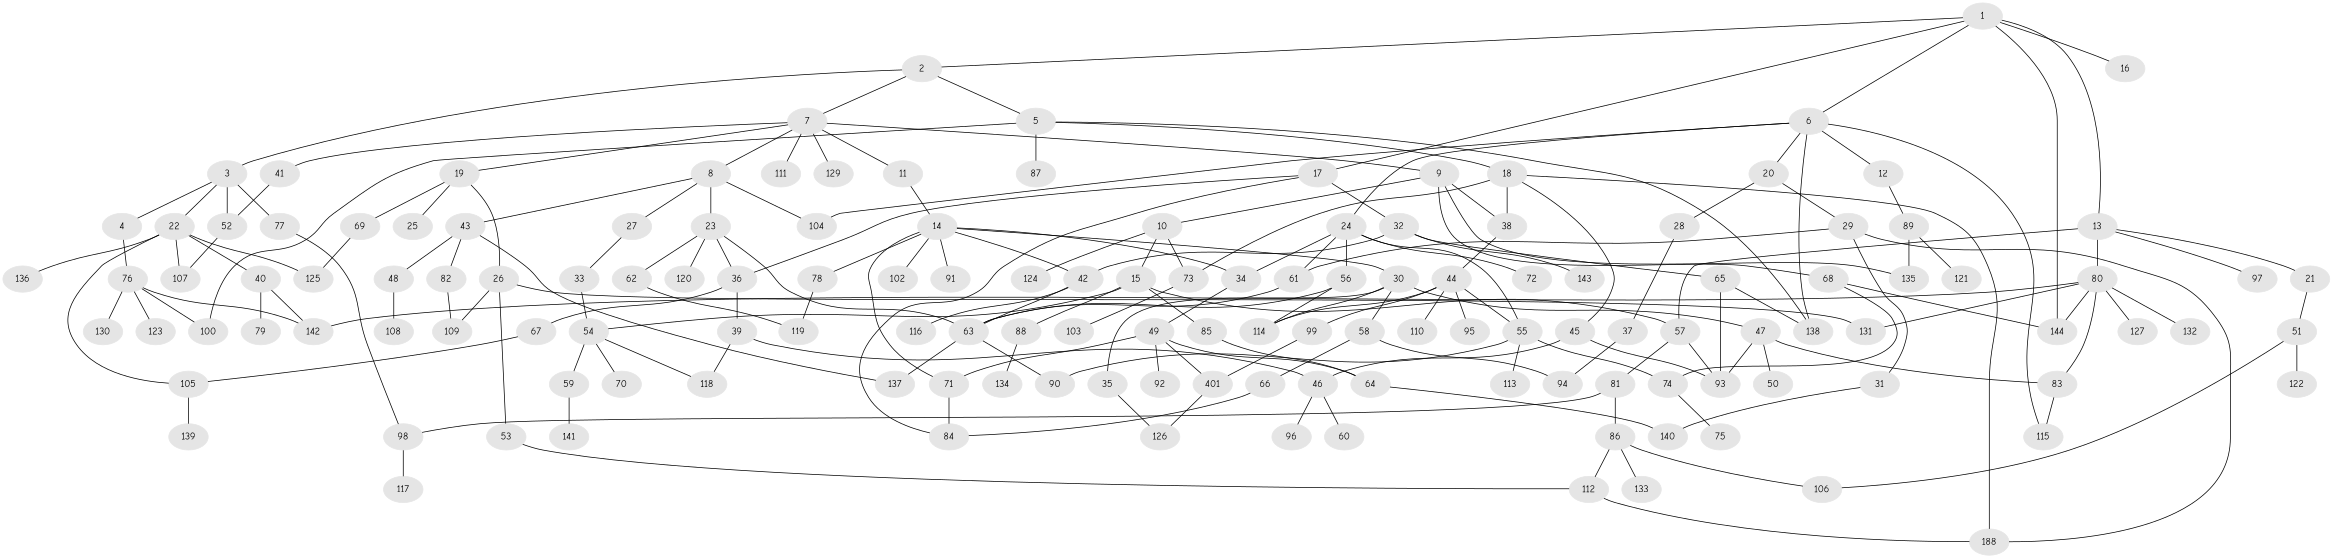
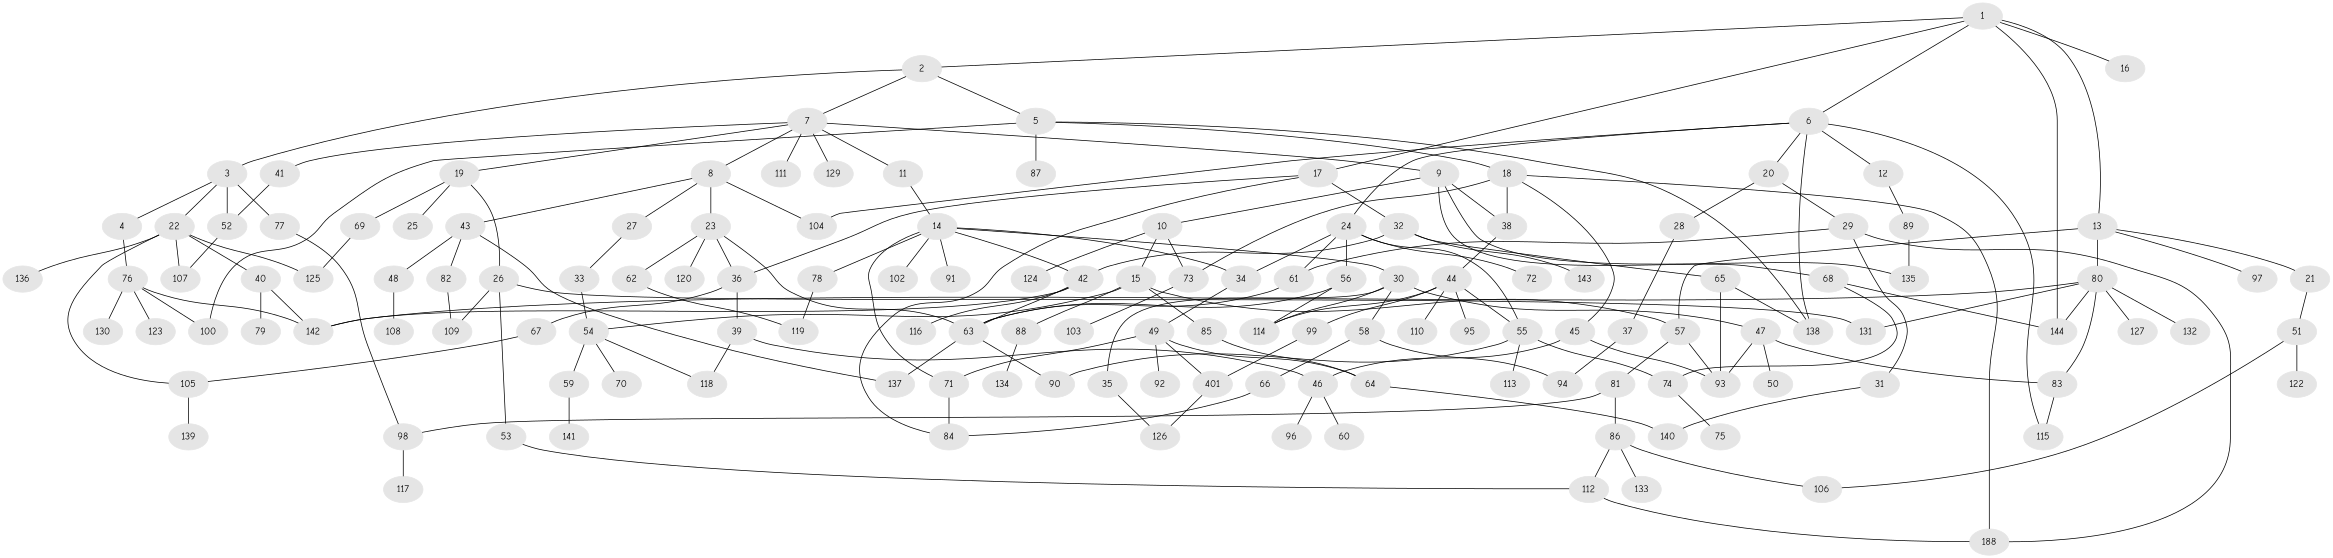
(1962, 279) -> none
none -> (700, 311)
